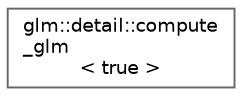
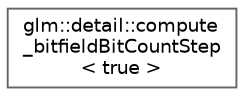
(121, 48) -> (122, 48)
